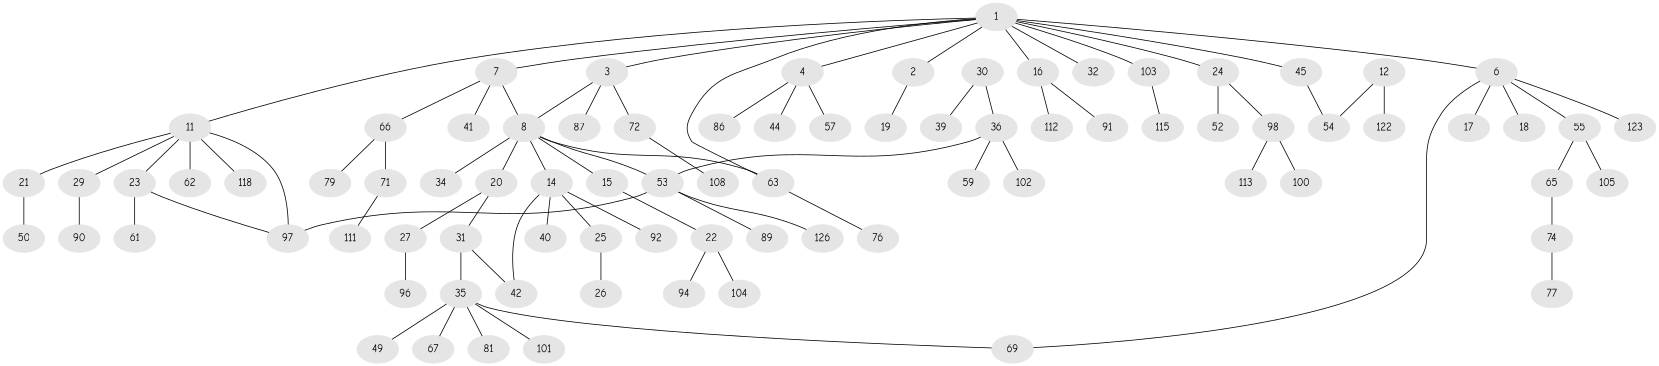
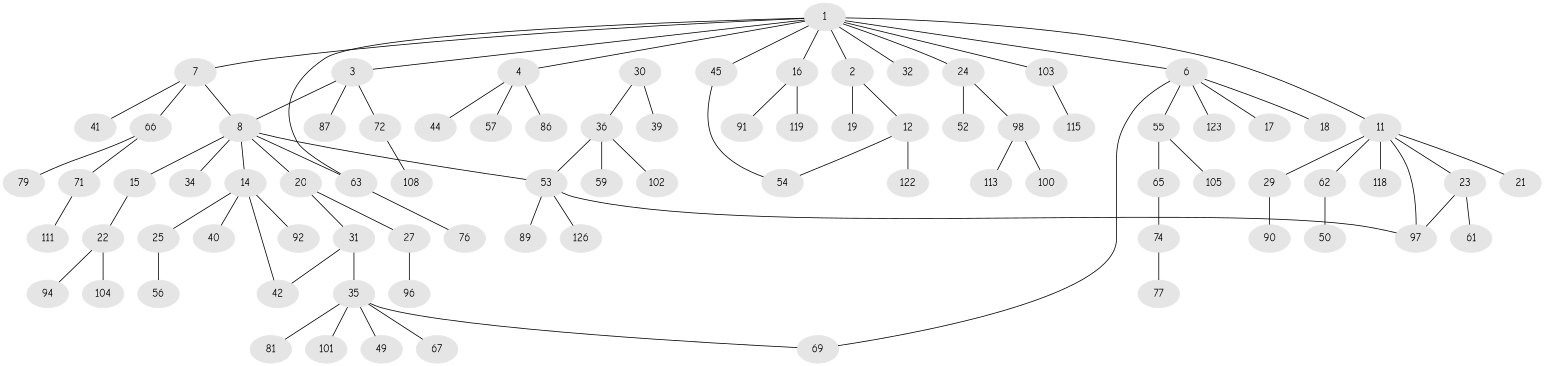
none -> (880, 100)
(1052, 128) -> (797, 128)
(24, 211) -> (1325, 211)
(601, 294) -> (159, 294)
